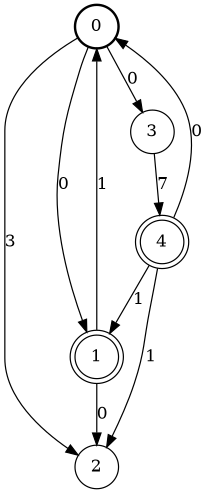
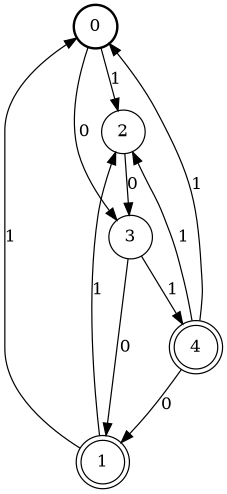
(197, 132) -> (197, 184)
none -> (127, 178)
(58, 183) -> (118, 341)
(163, 184) -> (173, 290)
(11, 242) -> (116, 79)
(139, 299) -> (167, 405)
(103, 414) -> (98, 290)
